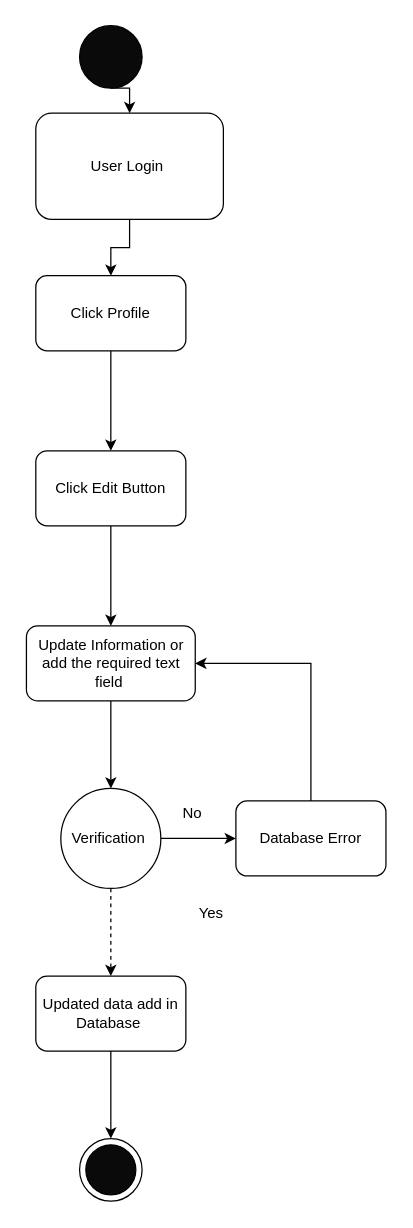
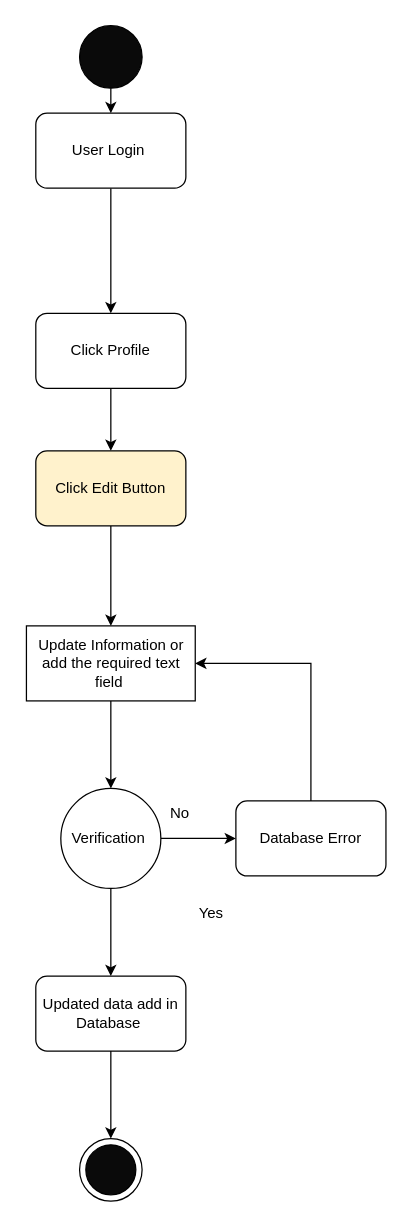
(129, 166) -> (111, 151)
(111, 313) -> (111, 351)
(111, 488) -> (111, 488)
(111, 663) -> (111, 663)
(192, 813) -> (179, 813)
(111, 926) -> (111, 926)
